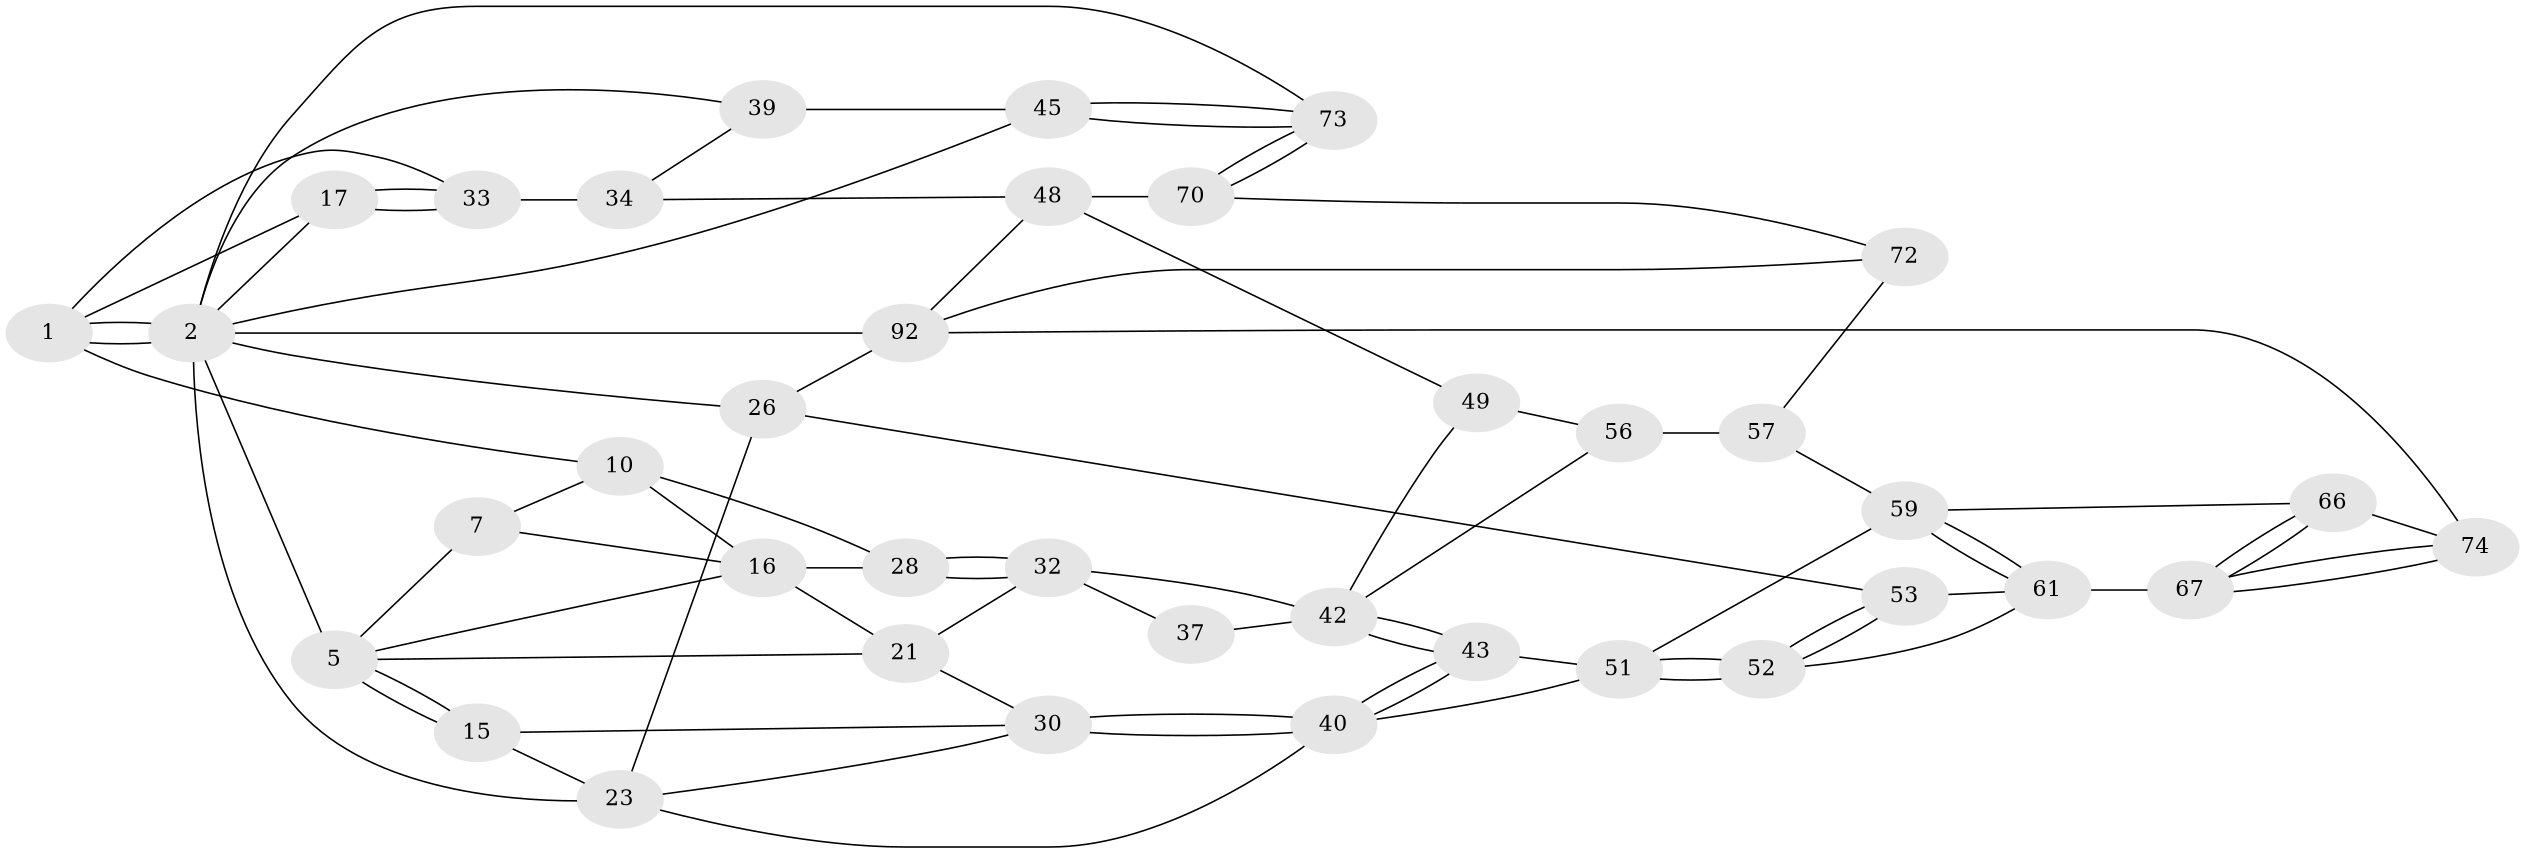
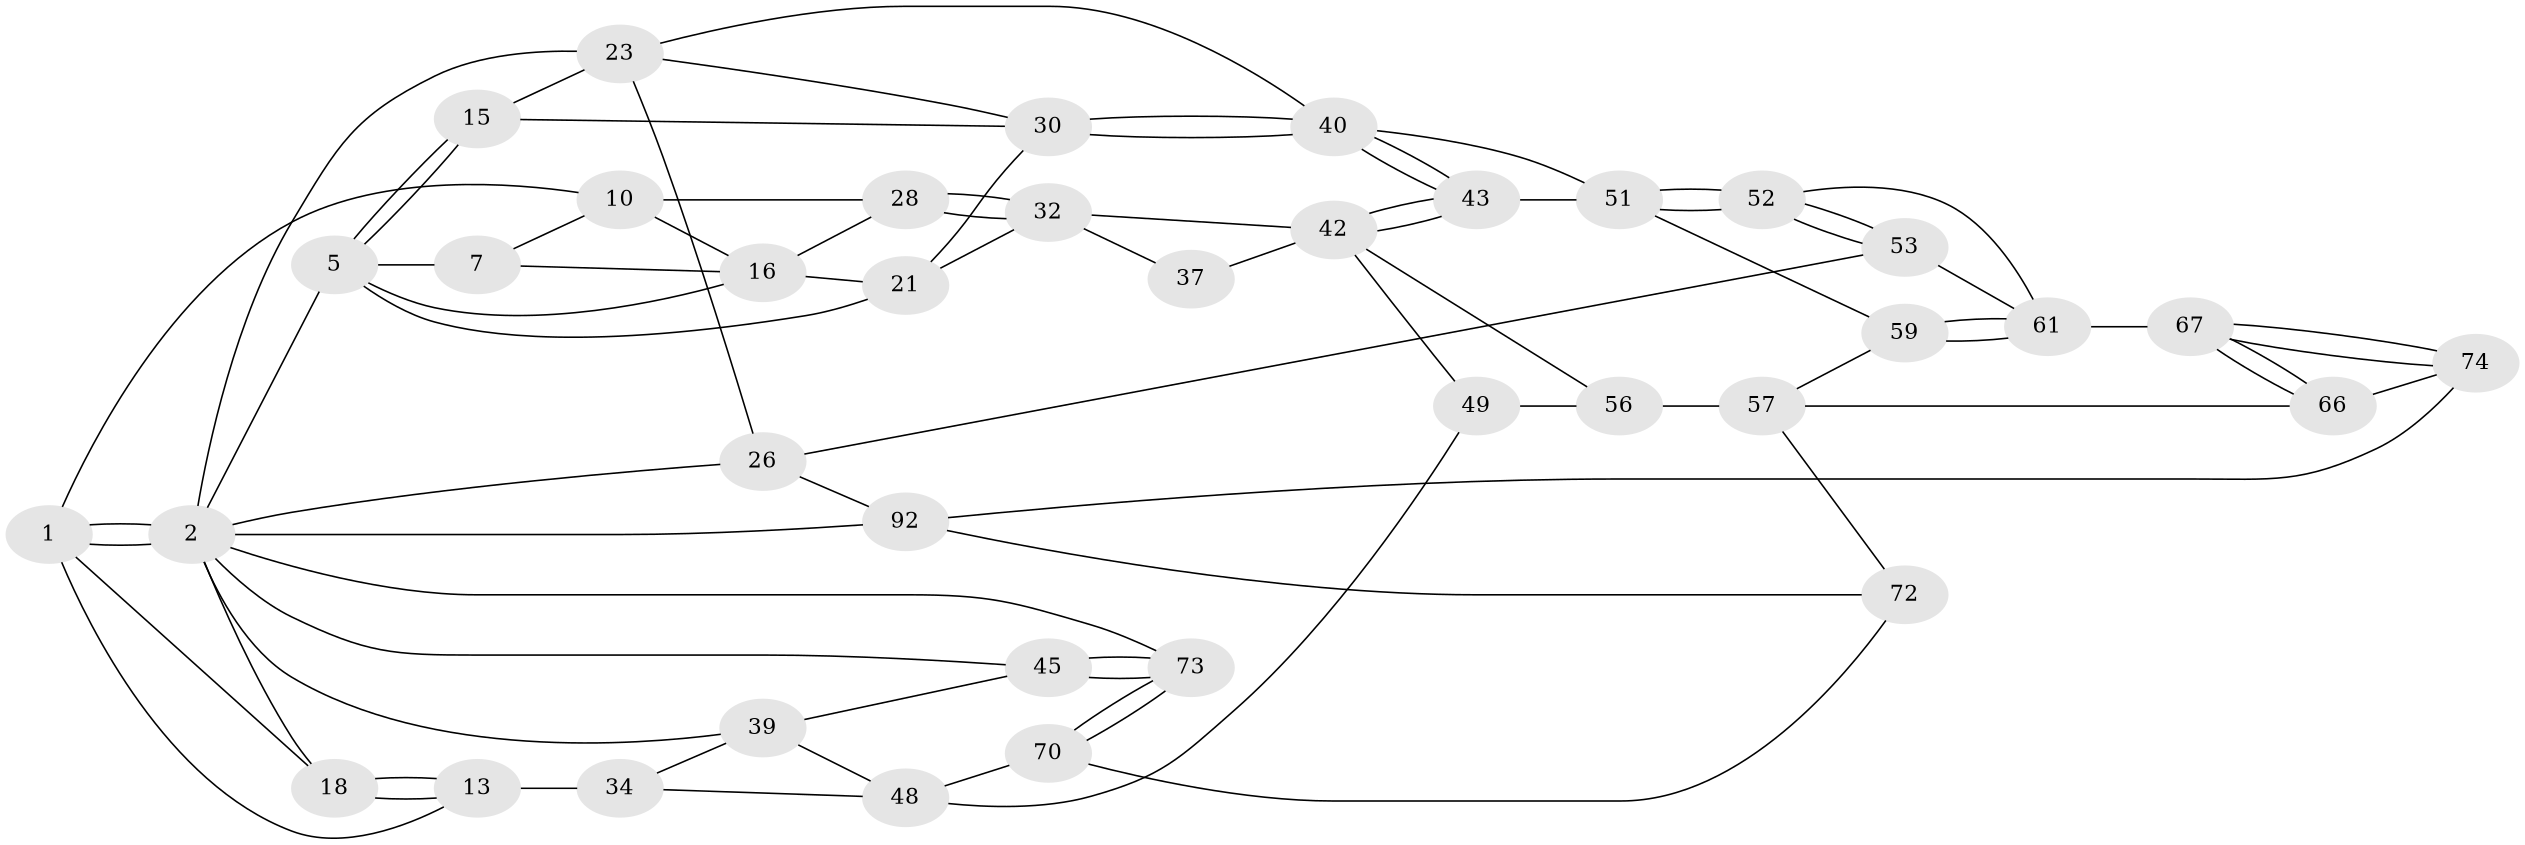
(335, 200) -> (335, 788)
(477, 200) -> (477, 788)
(977, 265) -> (834, 763)
(2119, 507) -> (2047, 406)
